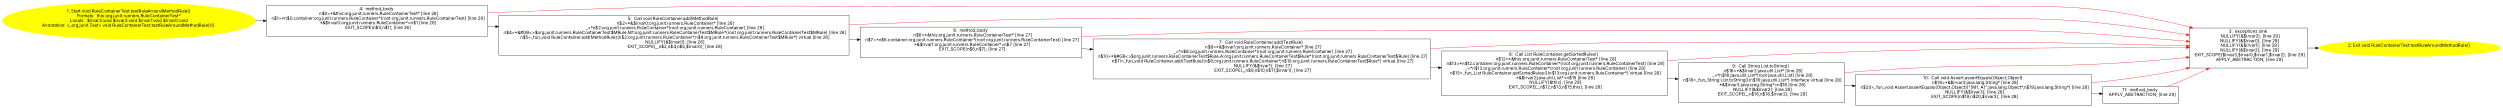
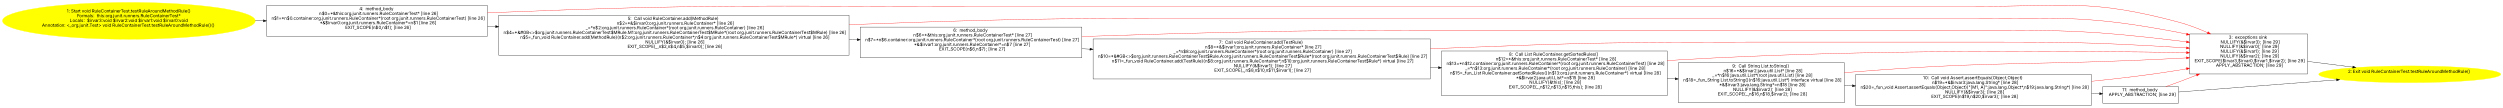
none -> (2258, 86)
